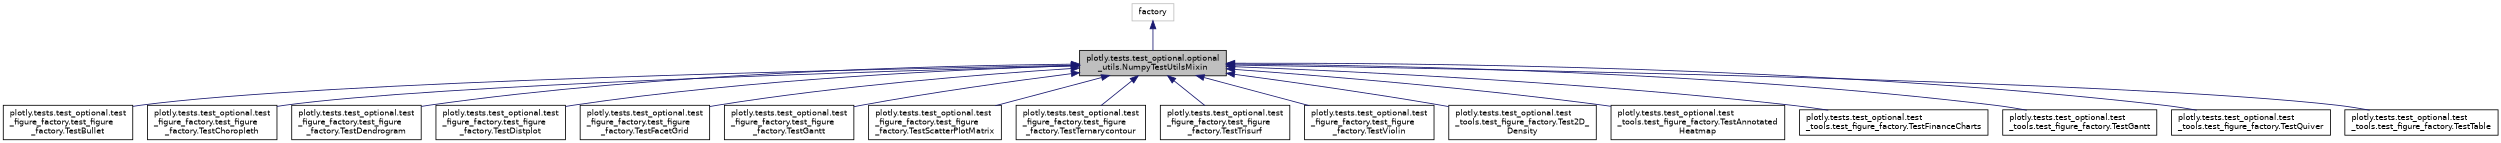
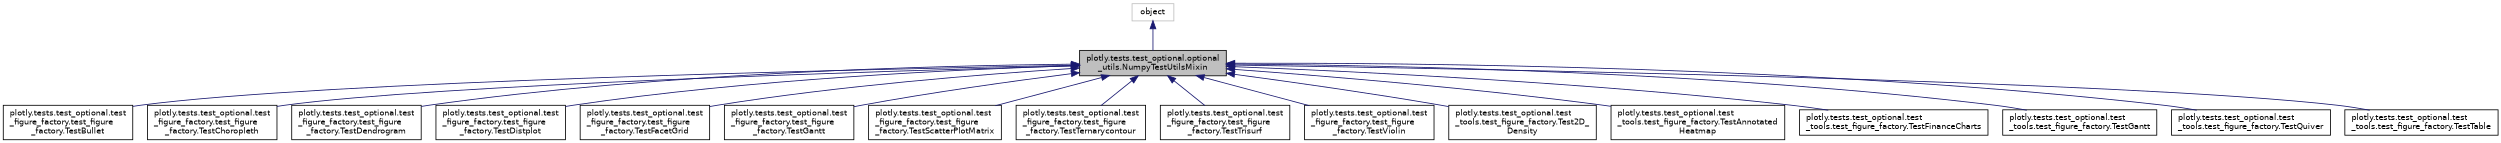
(1153, 12) -> (1153, 12)
